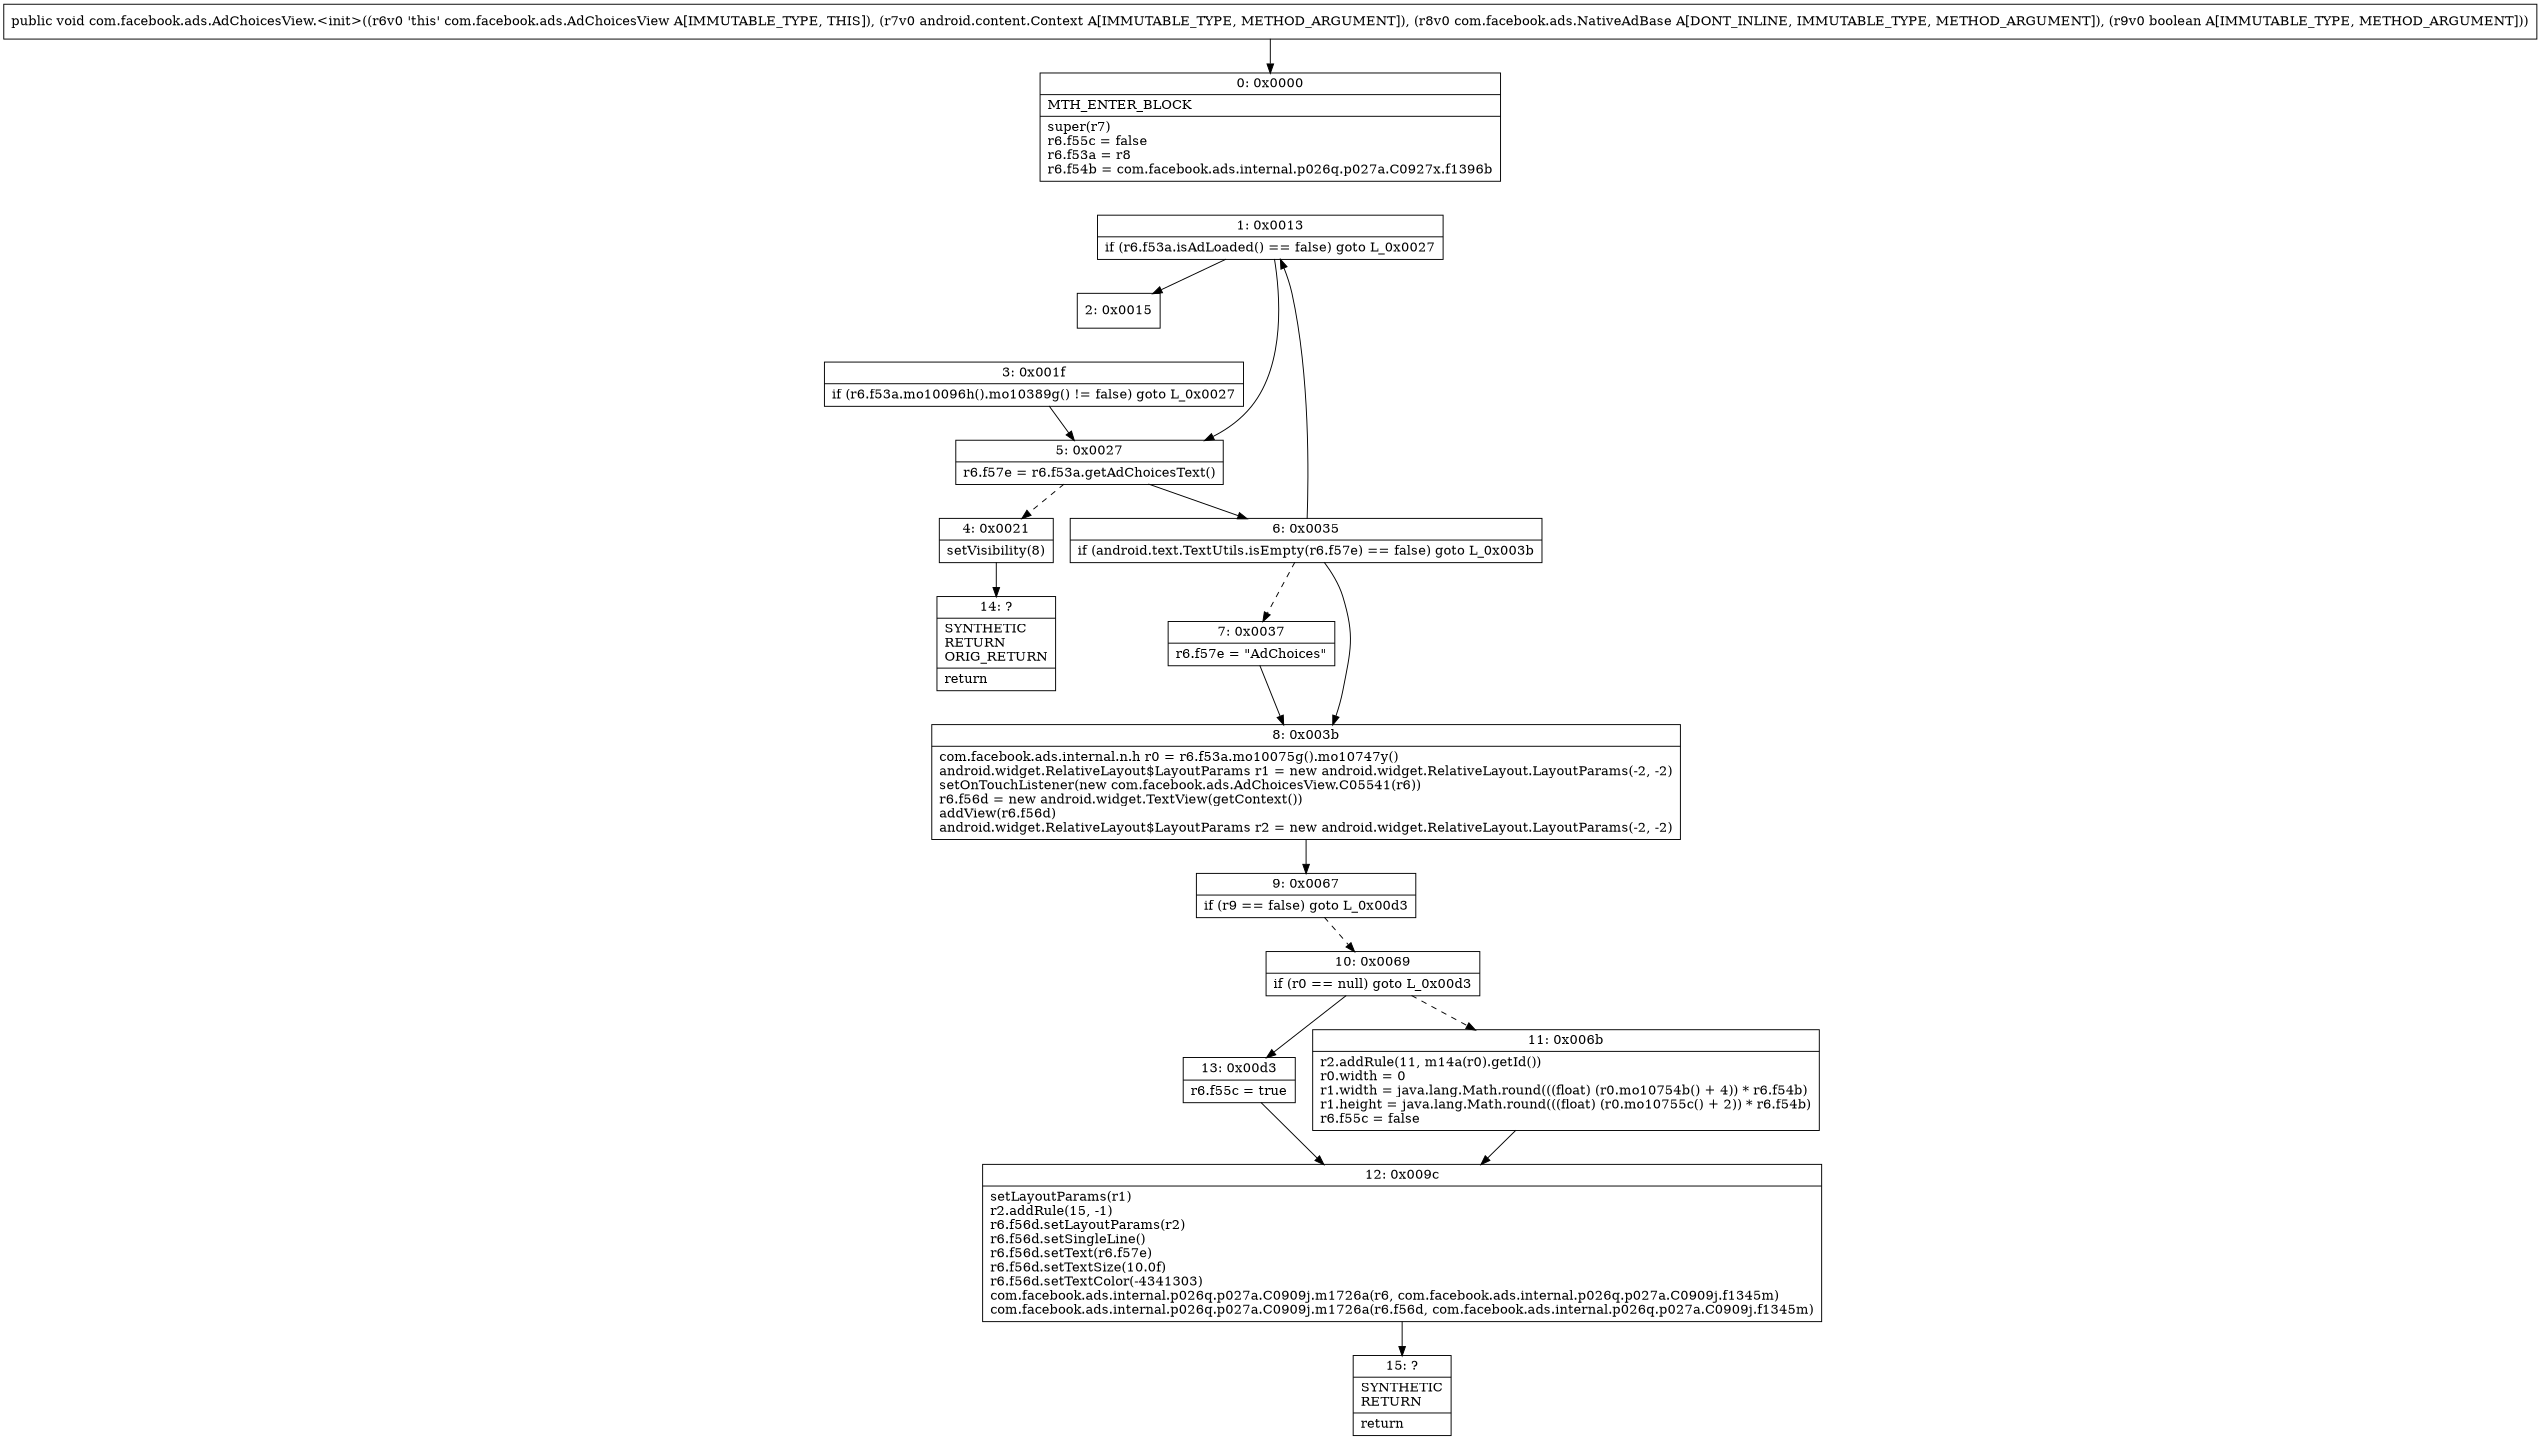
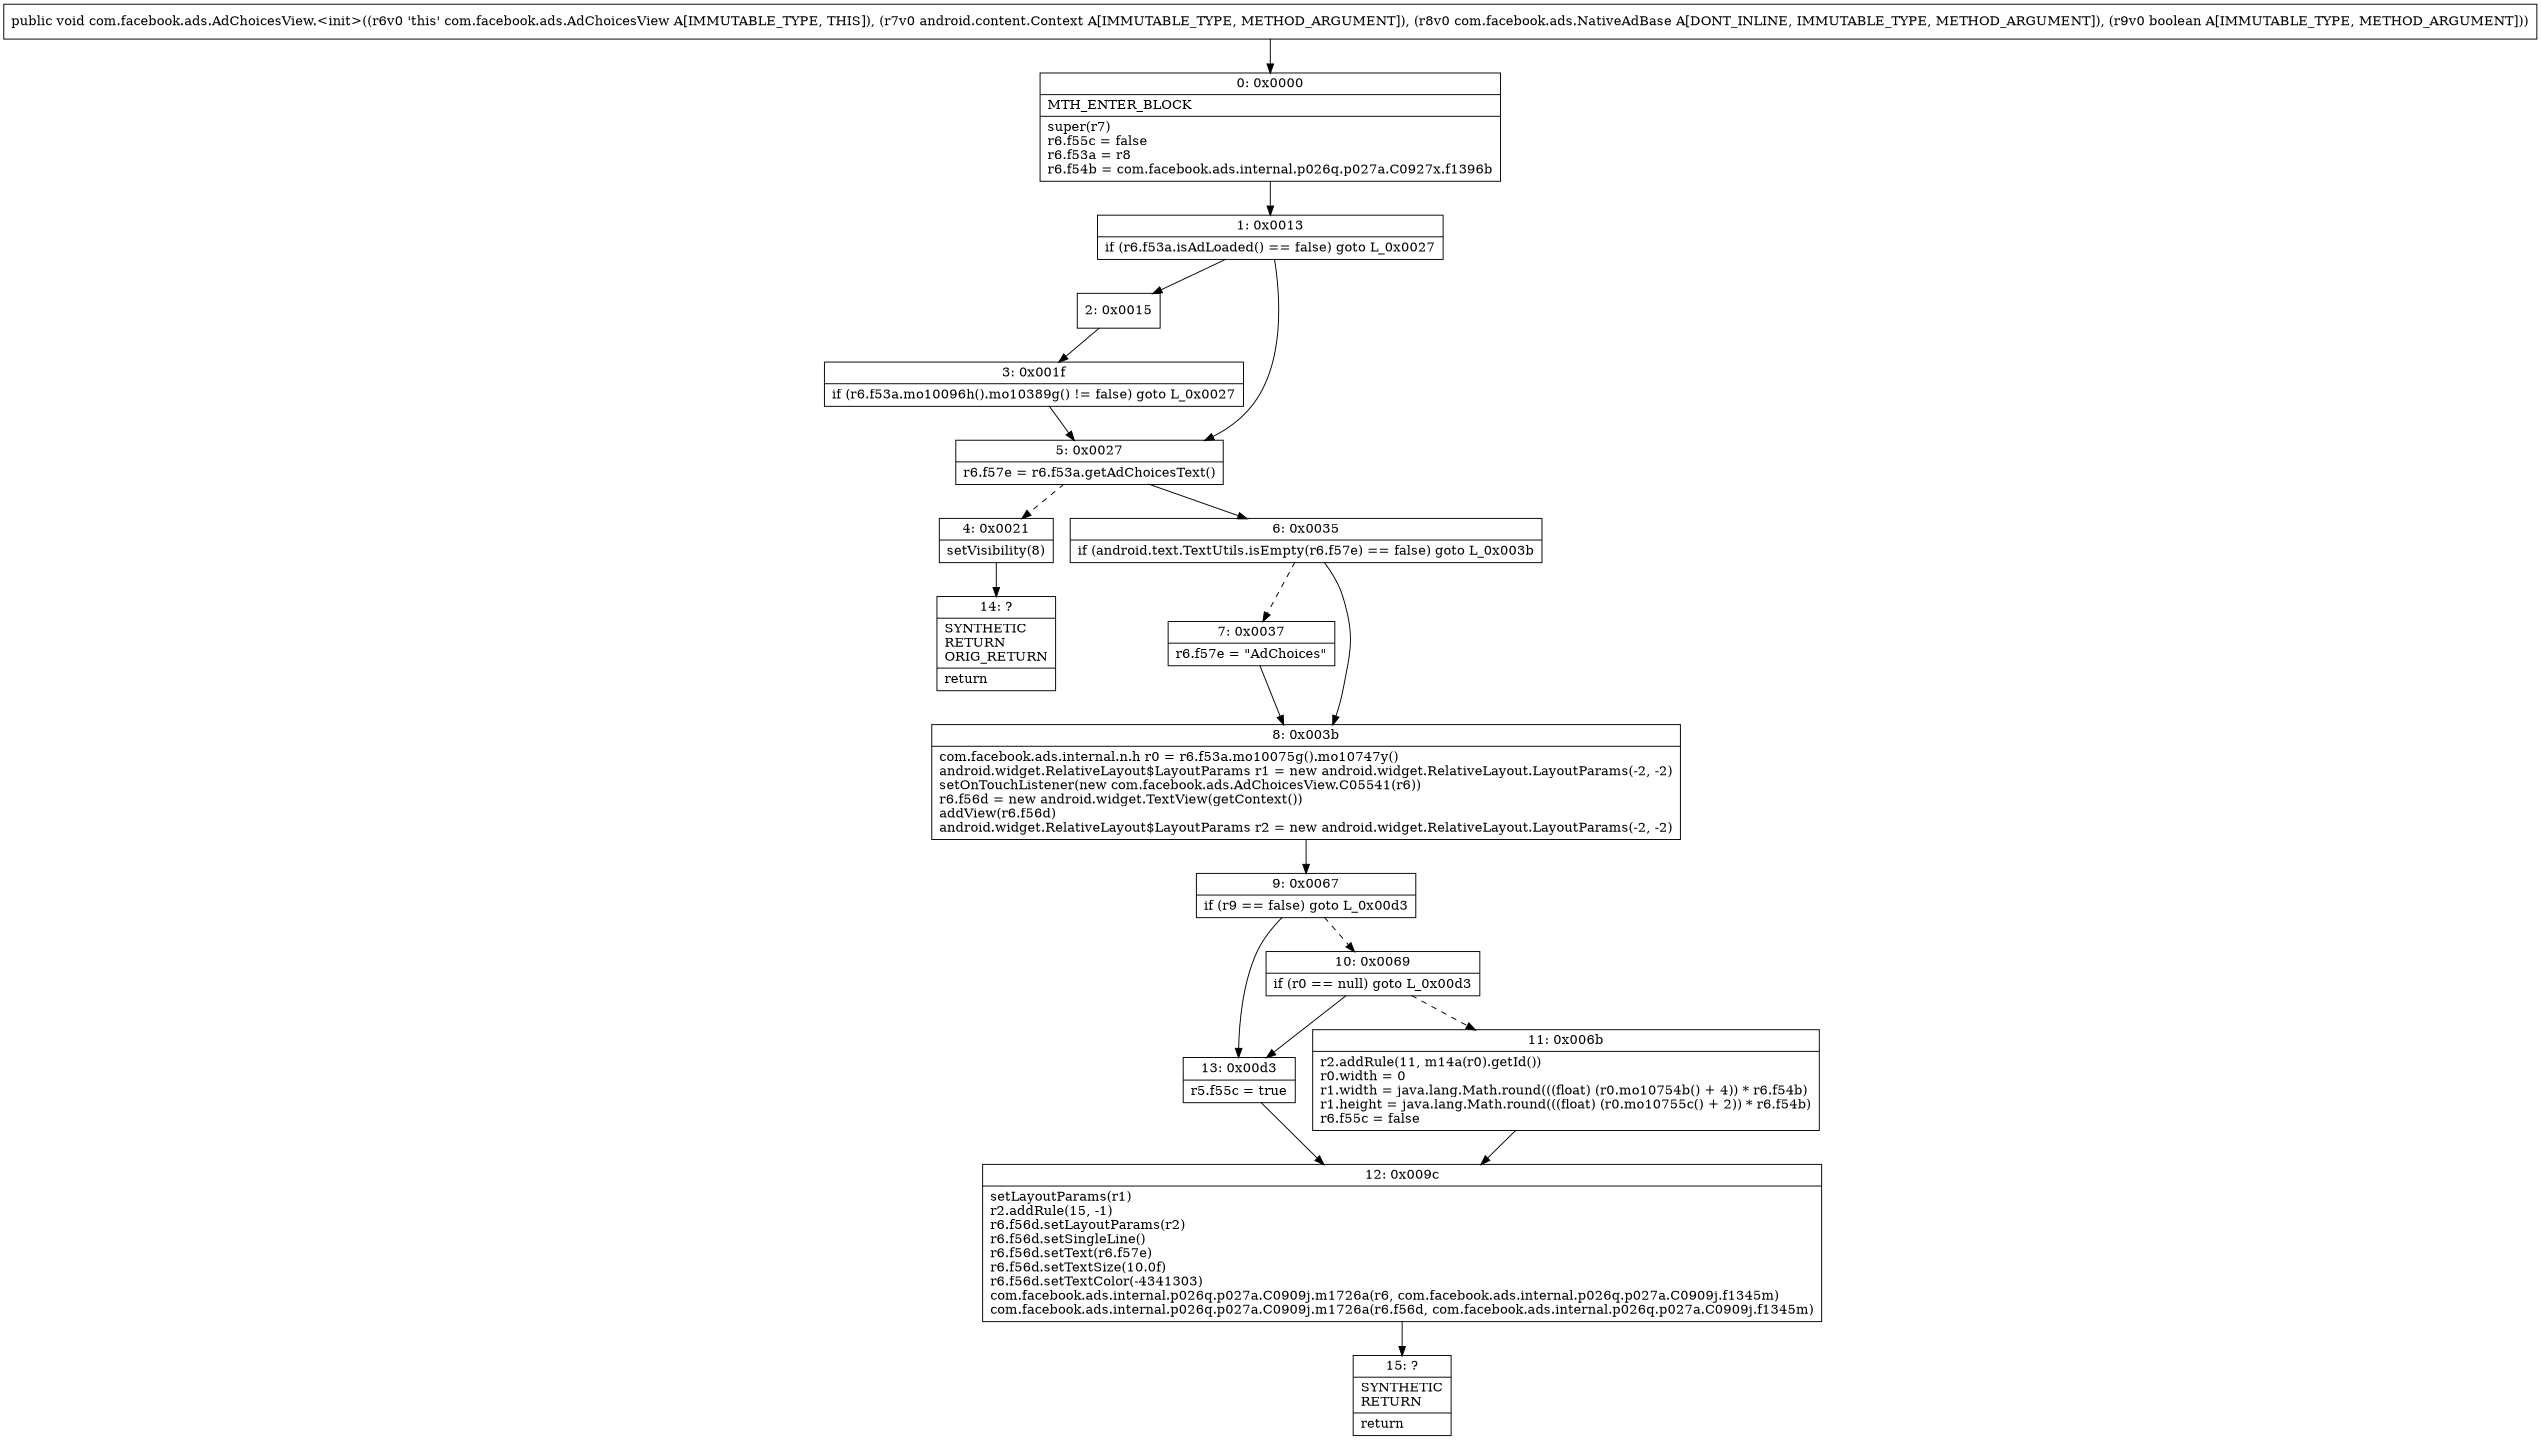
none -> (1083, 342)
(1305, 392) -> (1270, 193)
none -> (1248, 978)
(1239, 1091) -> (1239, 1091)
